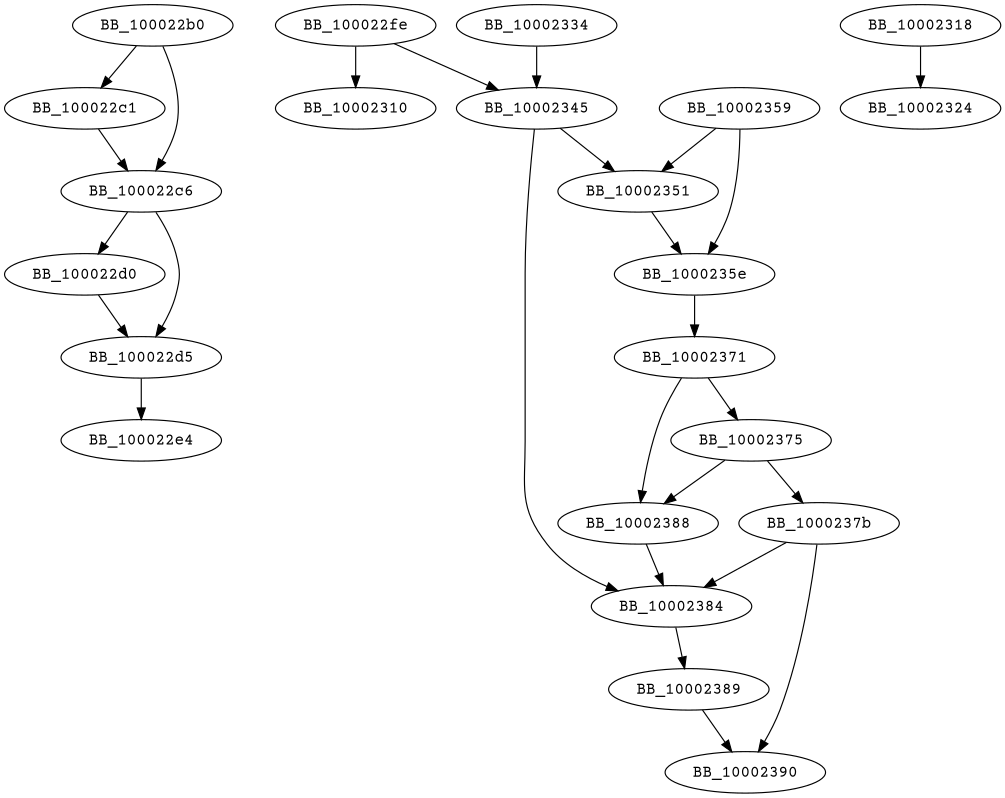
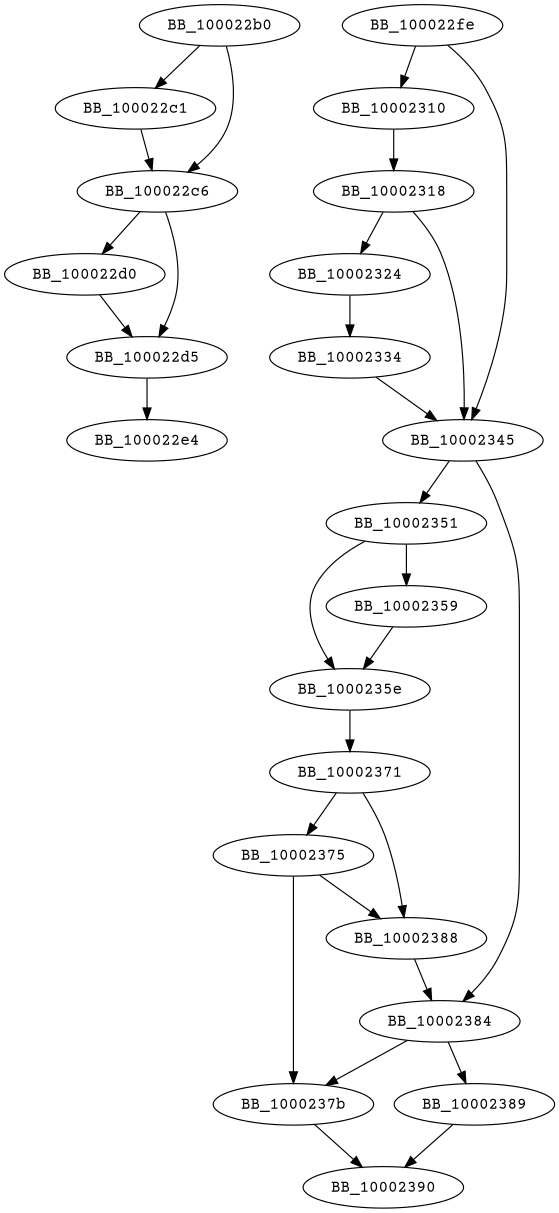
none -> (394, 144)
(694, 146) -> (406, 559)
none -> (456, 304)
none -> (350, 310)
(750, 562) -> (372, 1060)
